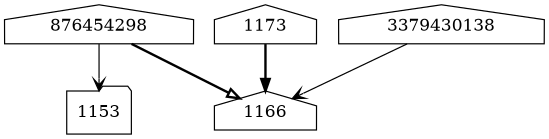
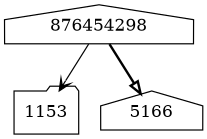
(265, 26) -> none
(441, 26) -> none
(265, 113) -> (152, 113)
